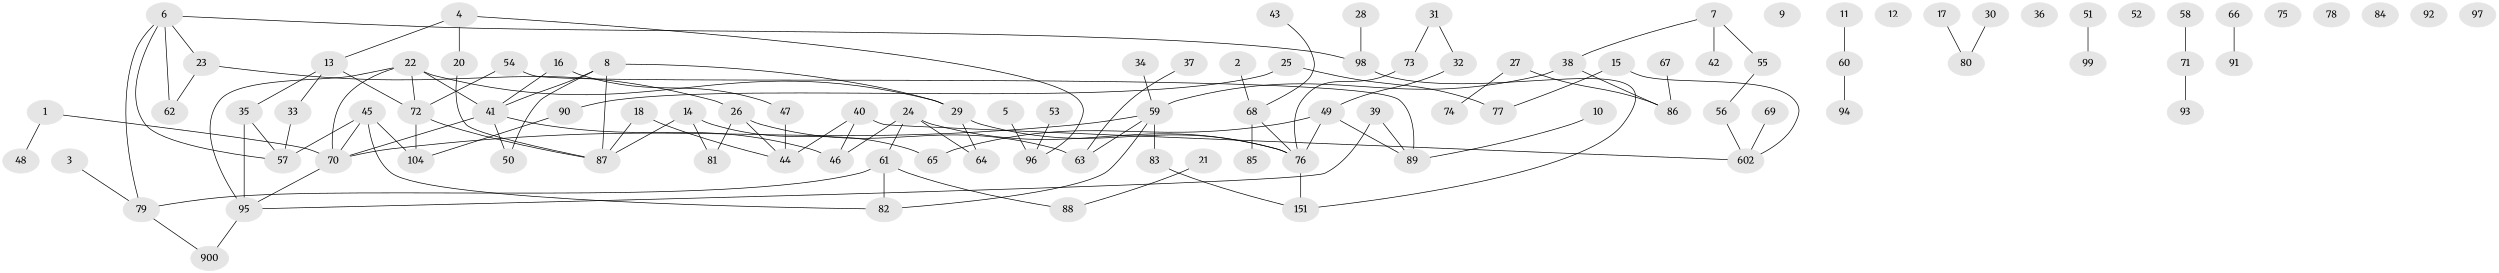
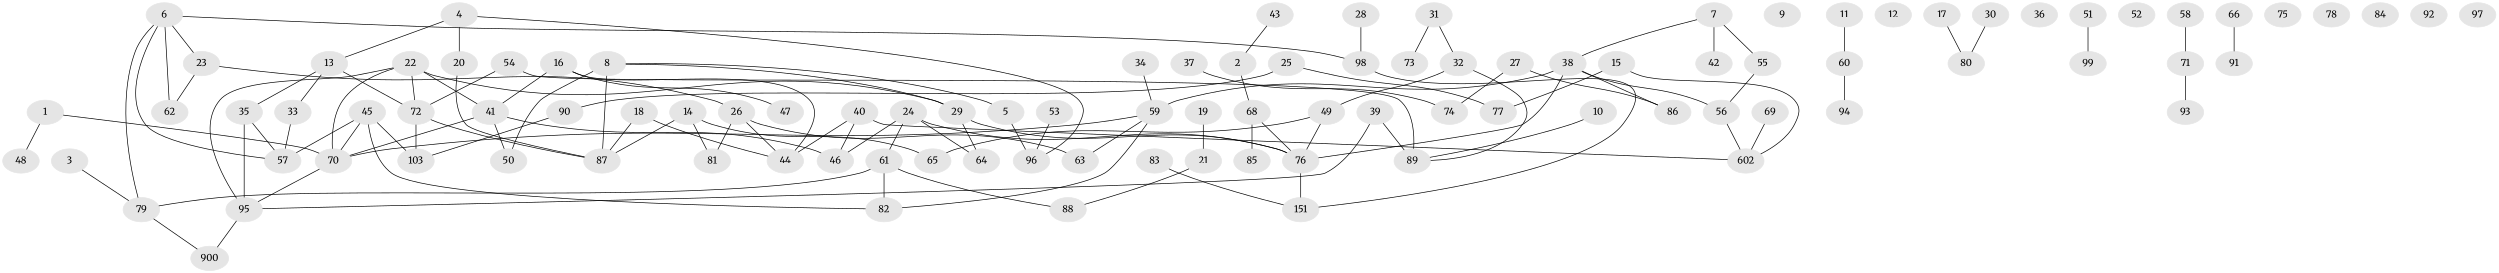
(1665, 64) -> none
(1311, 74) -> (1256, 39)
none -> (1645, 88)
(549, 89) -> (810, 71)
(1309, 93) -> (1452, 138)
(1126, 104) -> (1319, 89)
none -> (1203, 112)
(785, 137) -> (781, 86)
(1369, 137) -> (1517, 131)
(1155, 141) -> none
(416, 161) -> (416, 161)
